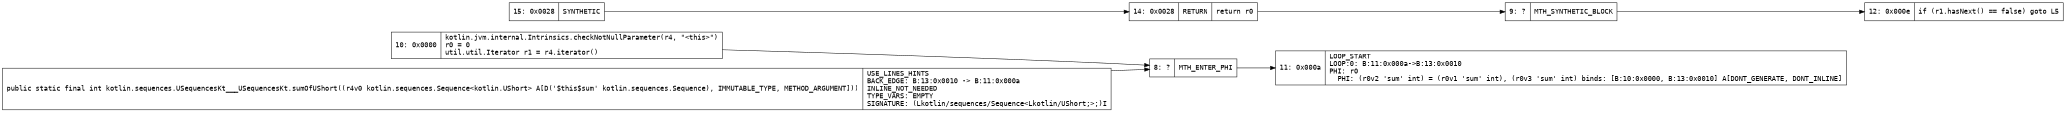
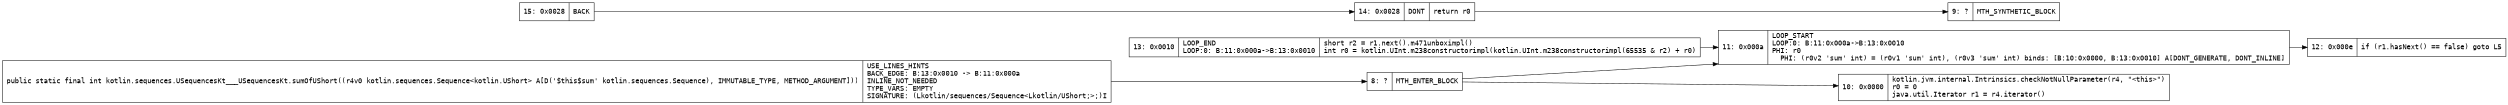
(582, 12) -> (582, 12)
(1195, 12) -> (1417, 12)
(1738, 12) -> (2296, 47)
none -> (1415, 47)
(522, 53) -> (1969, 95)
(933, 57) -> (1648, 84)
(1206, 68) -> (1427, 81)
